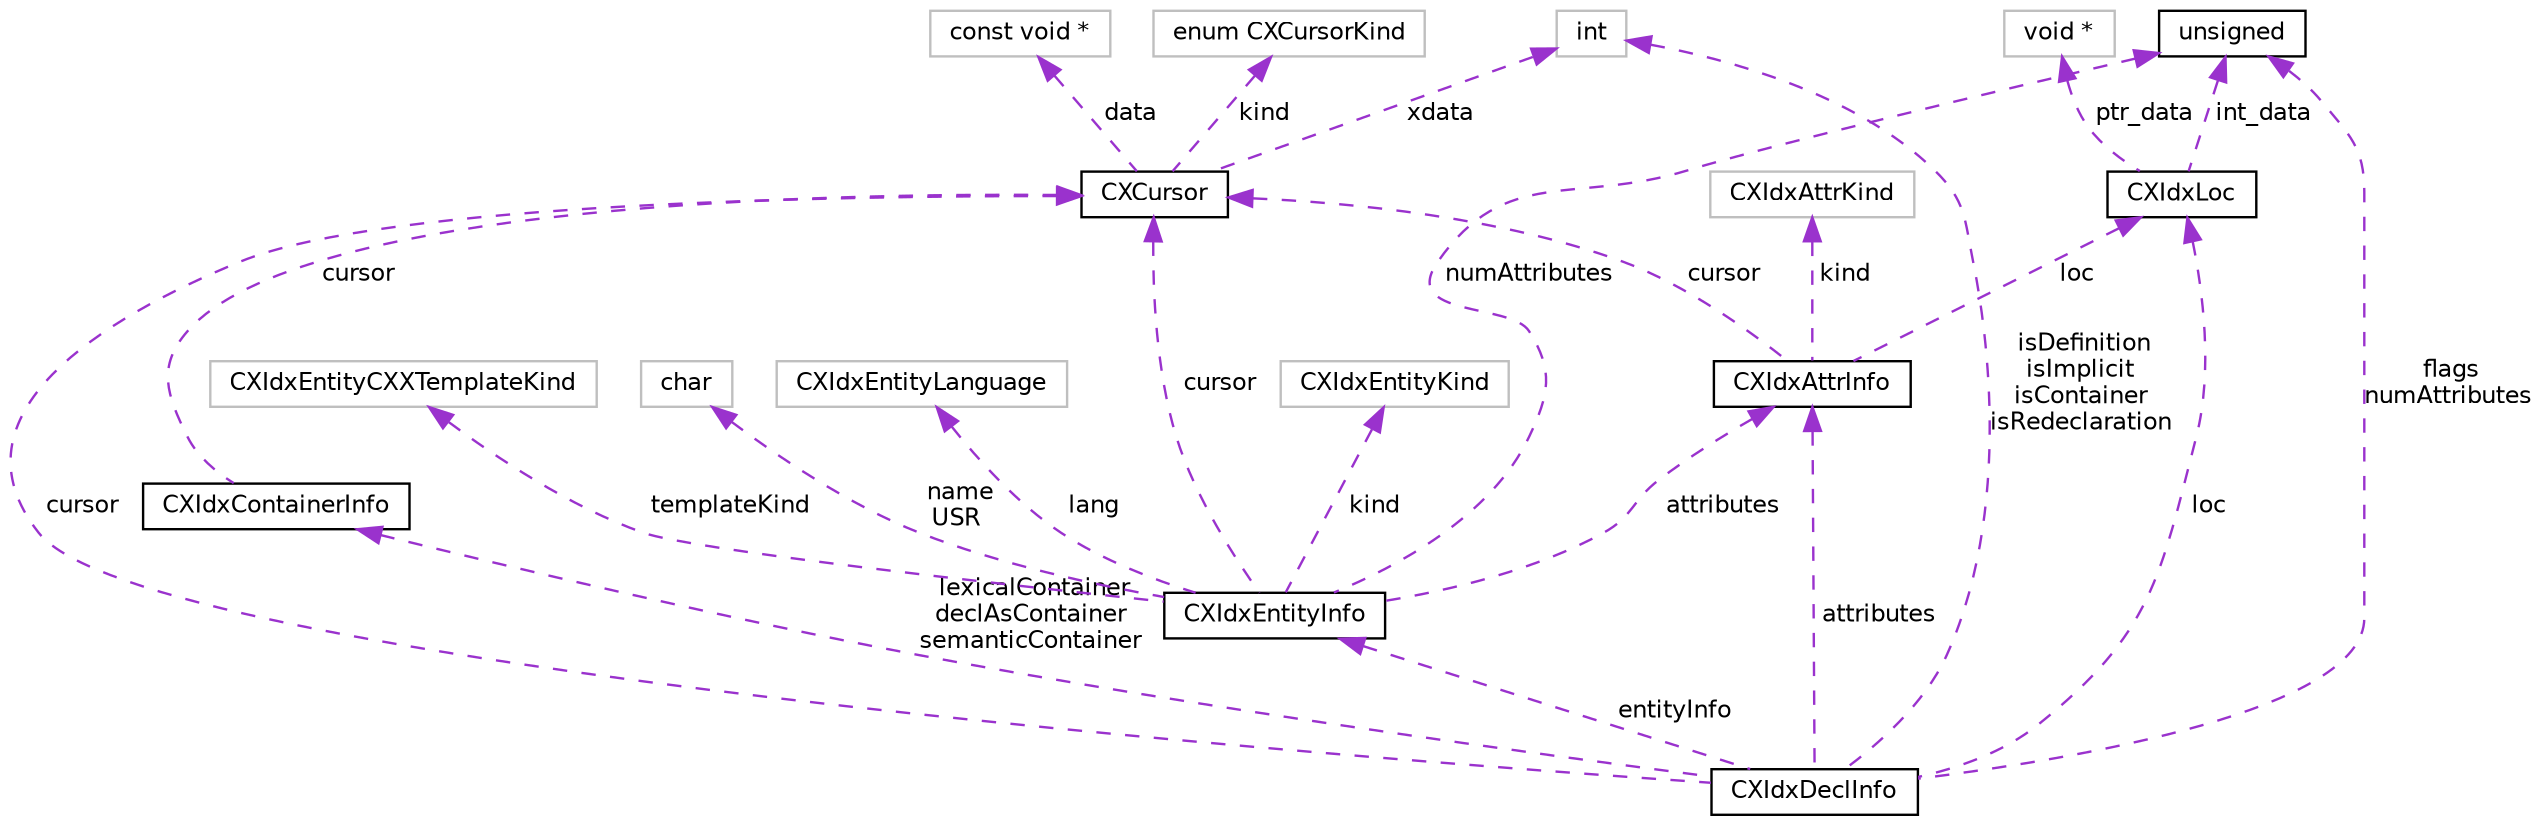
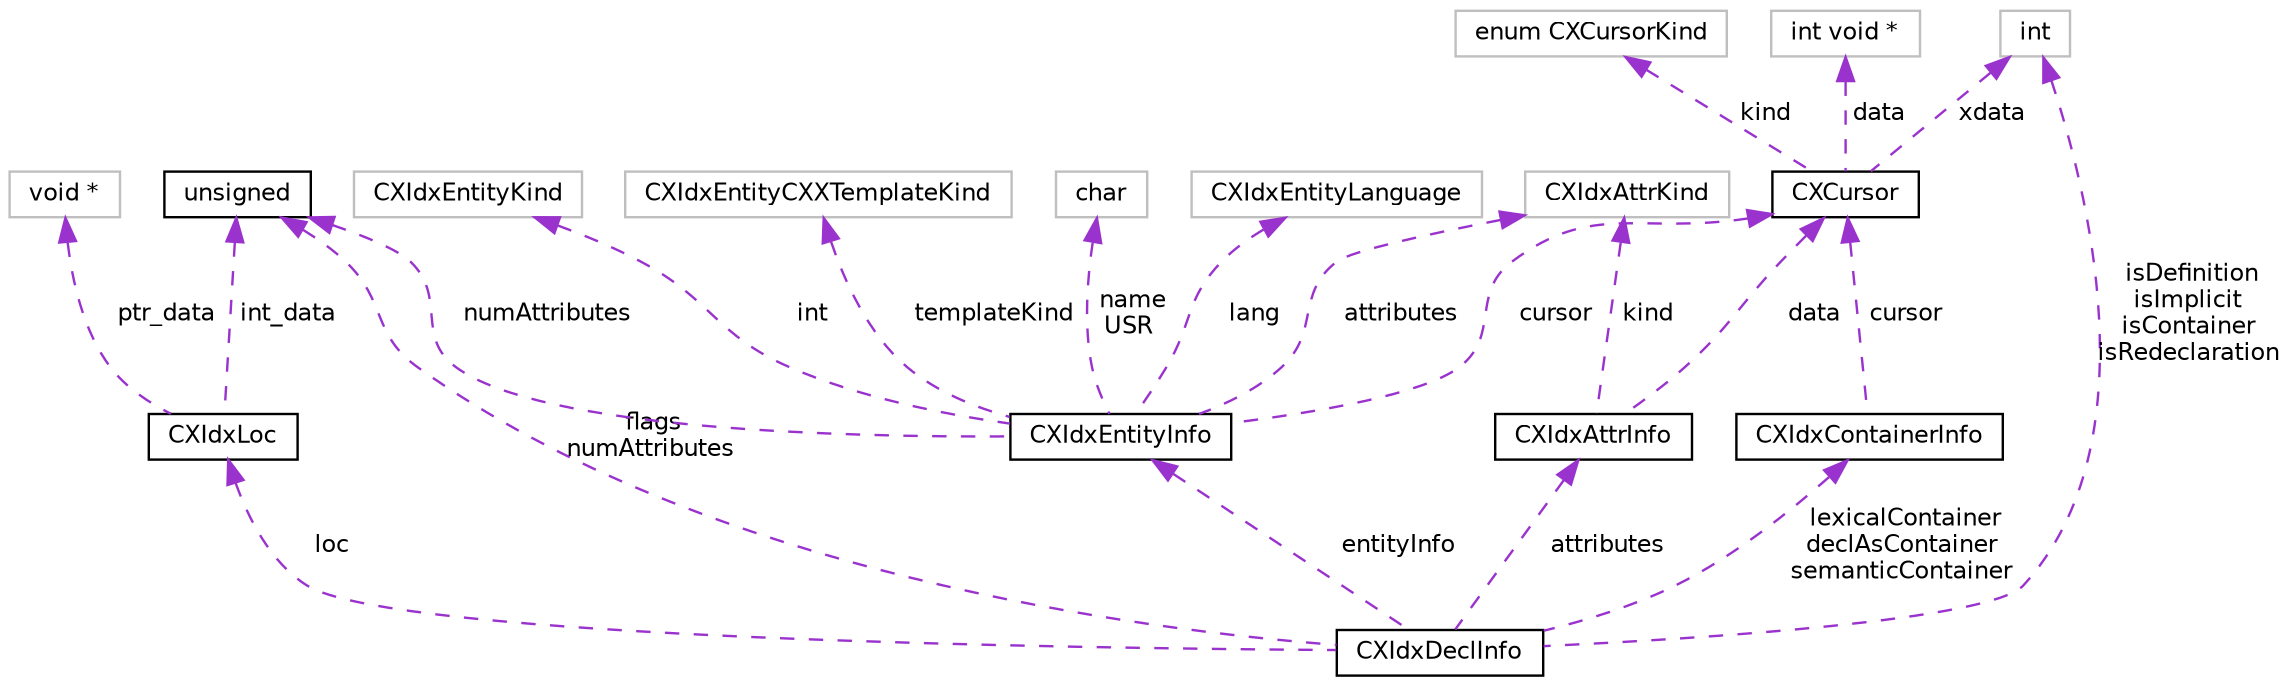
(1020, 34) -> (1846, 34)
(1721, 275) -> (1811, 314)
(2000, 288) -> none
(1372, 506) -> (809, 314)
(1586, 542) -> (1321, 279)
(262, 616) -> none
